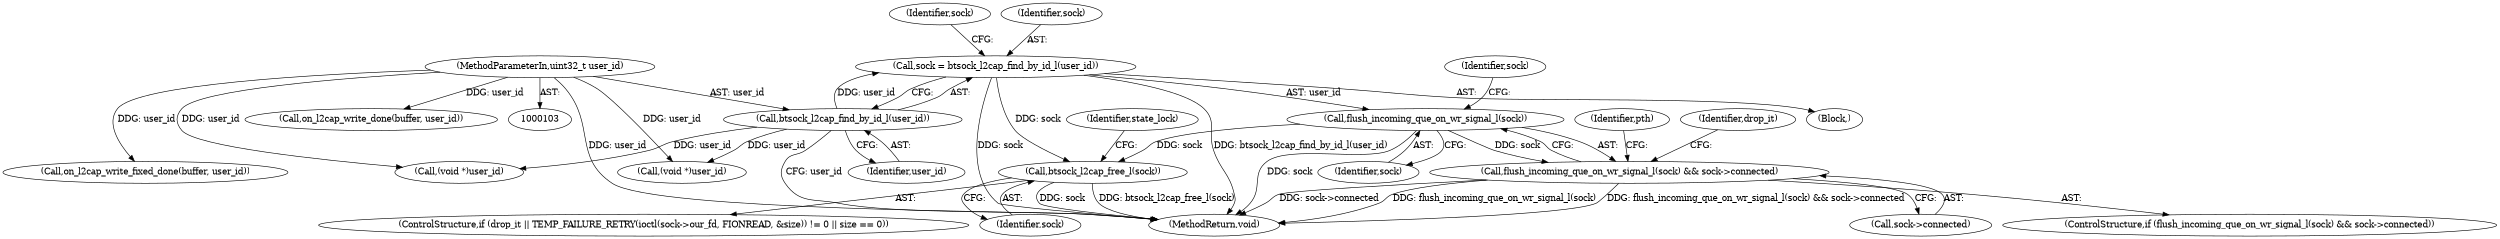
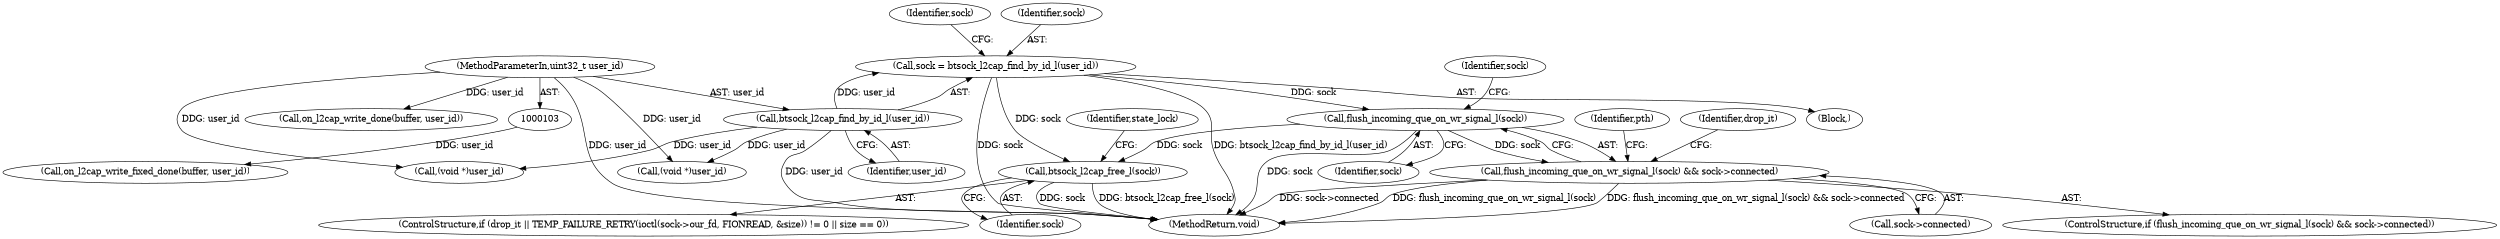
(245, 81) -> (384, 149)
(911, 89) -> none
(1313, 93) -> (1313, 93)
(814, 172) -> (814, 172)
